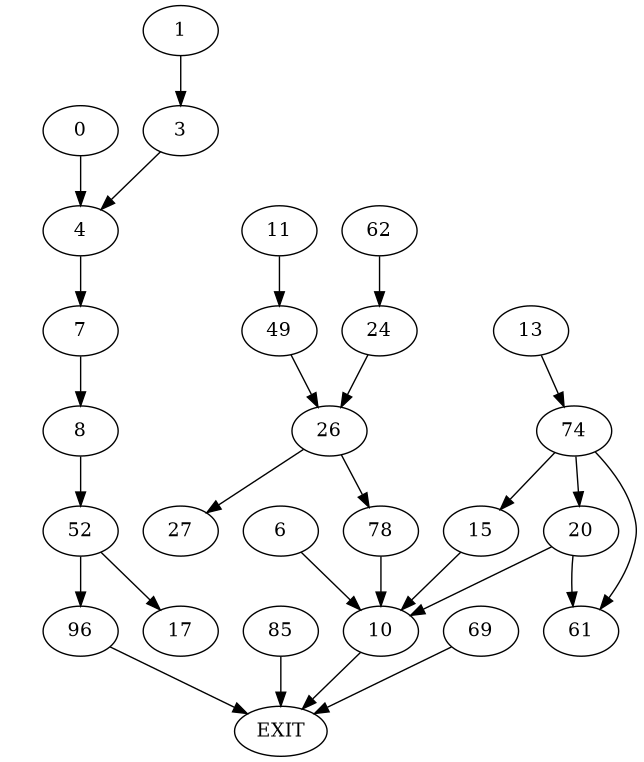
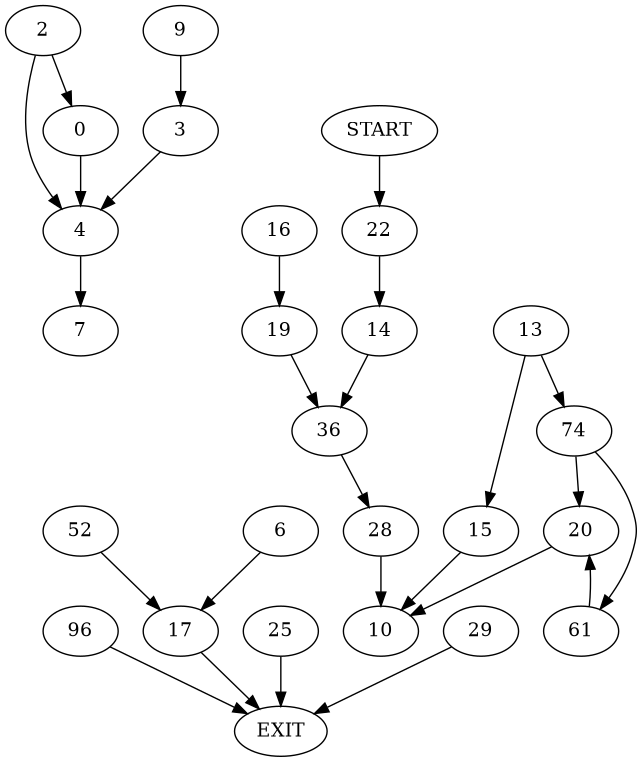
none -> (43, 31)
(181, 31) -> (181, 31)
none -> (380, 131)
(279, 231) -> (279, 231)
(380, 231) -> (380, 231)
(279, 331) -> (279, 331)
(380, 331) -> (380, 331)
(81, 431) -> none
(329, 431) -> (329, 431)
(533, 476) -> (508, 424)
(181, 531) -> none
(381, 531) -> (381, 531)
(81, 574) -> none
(572, 574) -> (590, 588)
(326, 576) -> (236, 576)
(281, 631) -> (281, 631)
(481, 631) -> (481, 631)
(337, 676) -> (225, 676)
